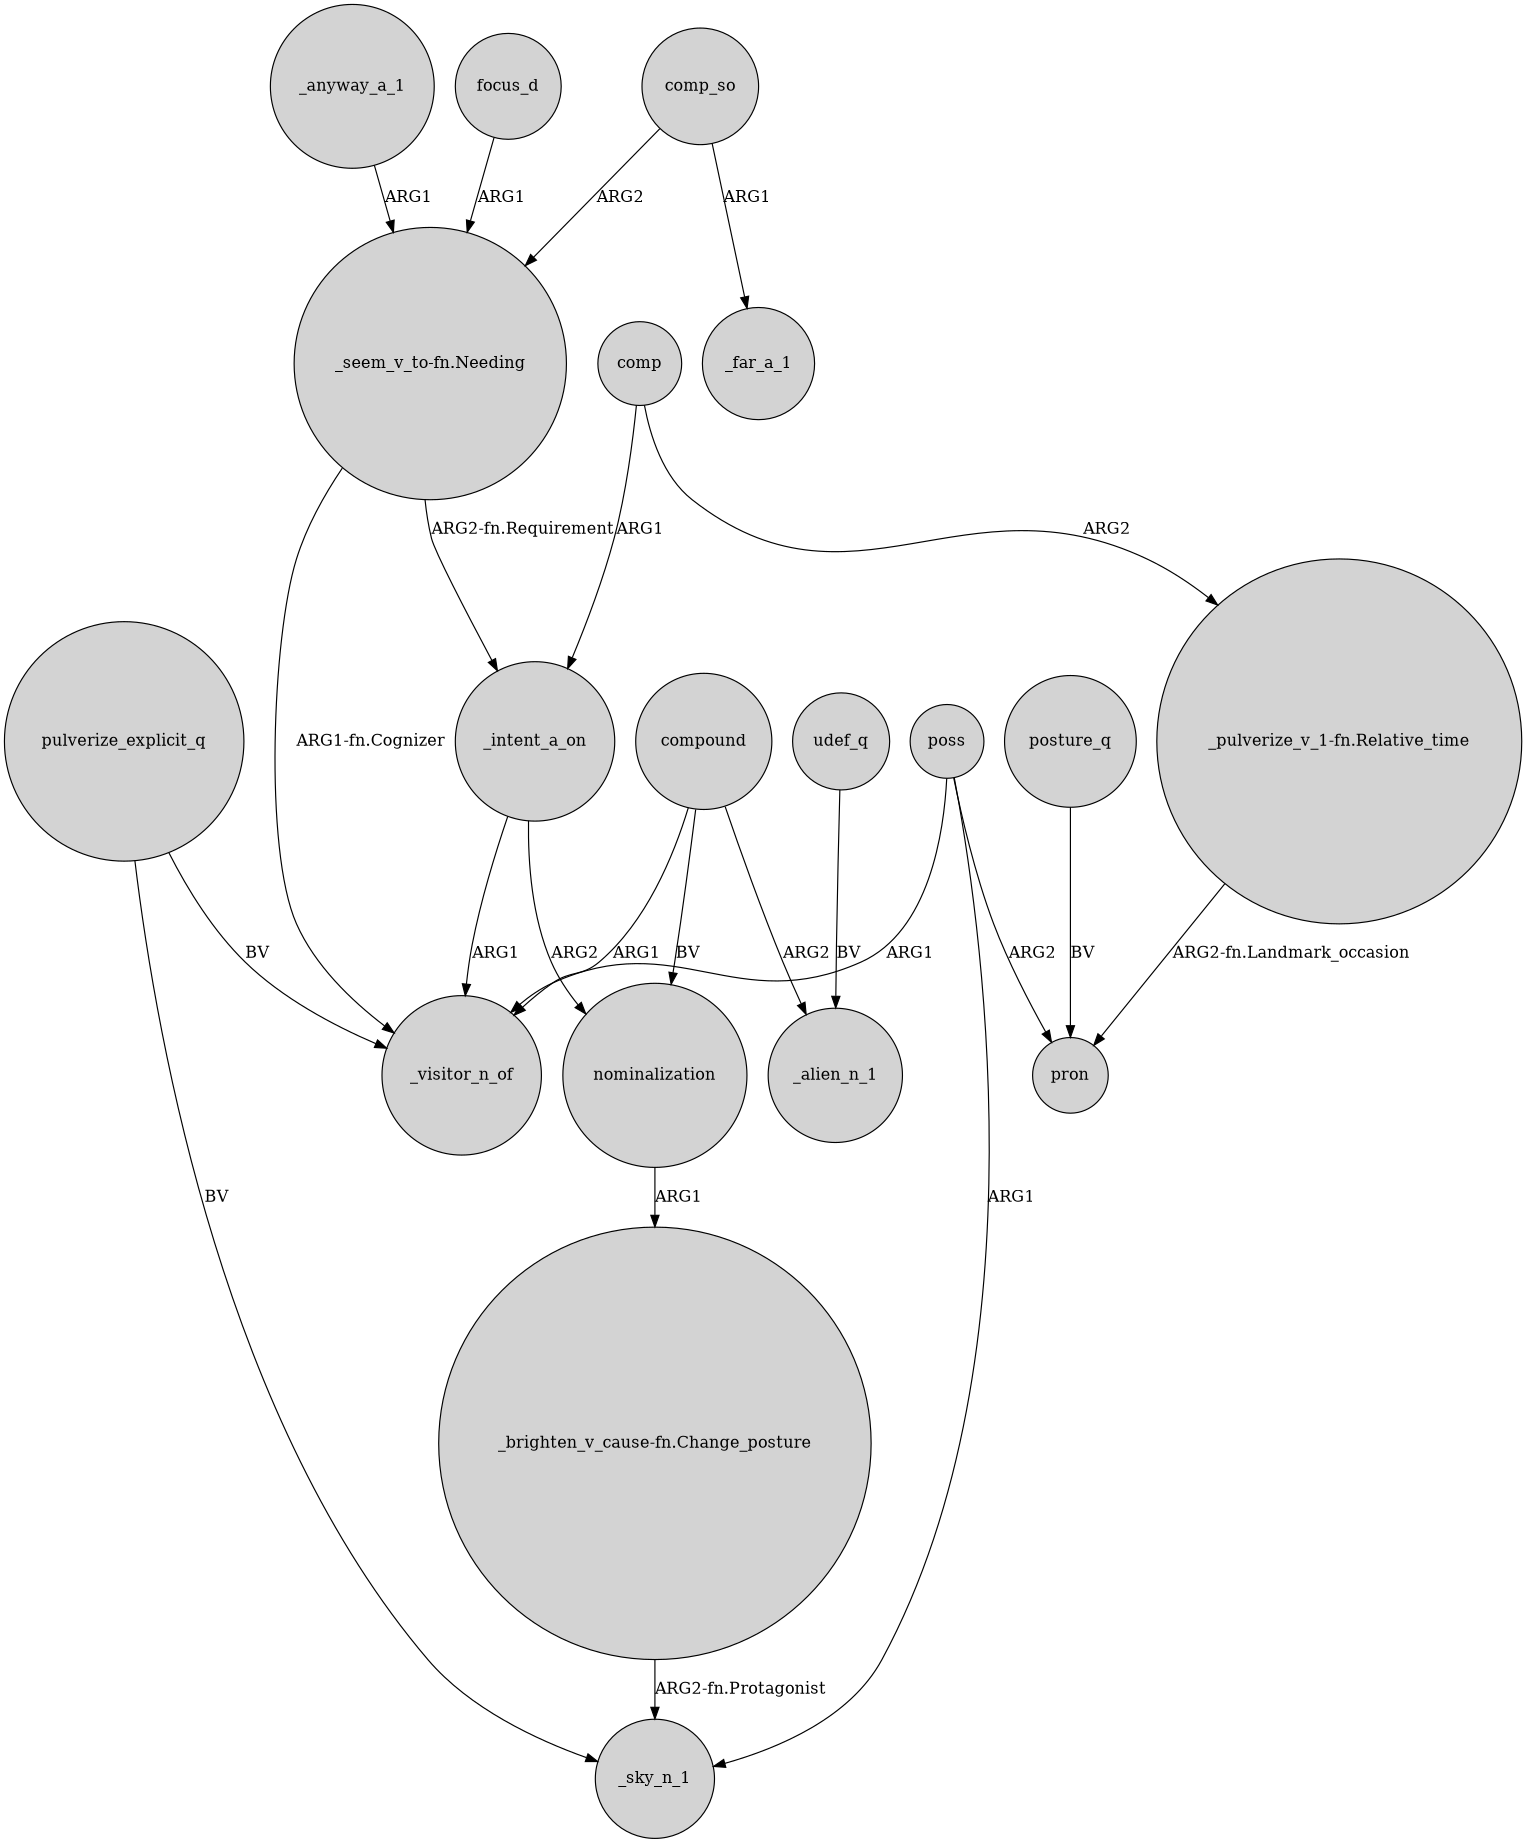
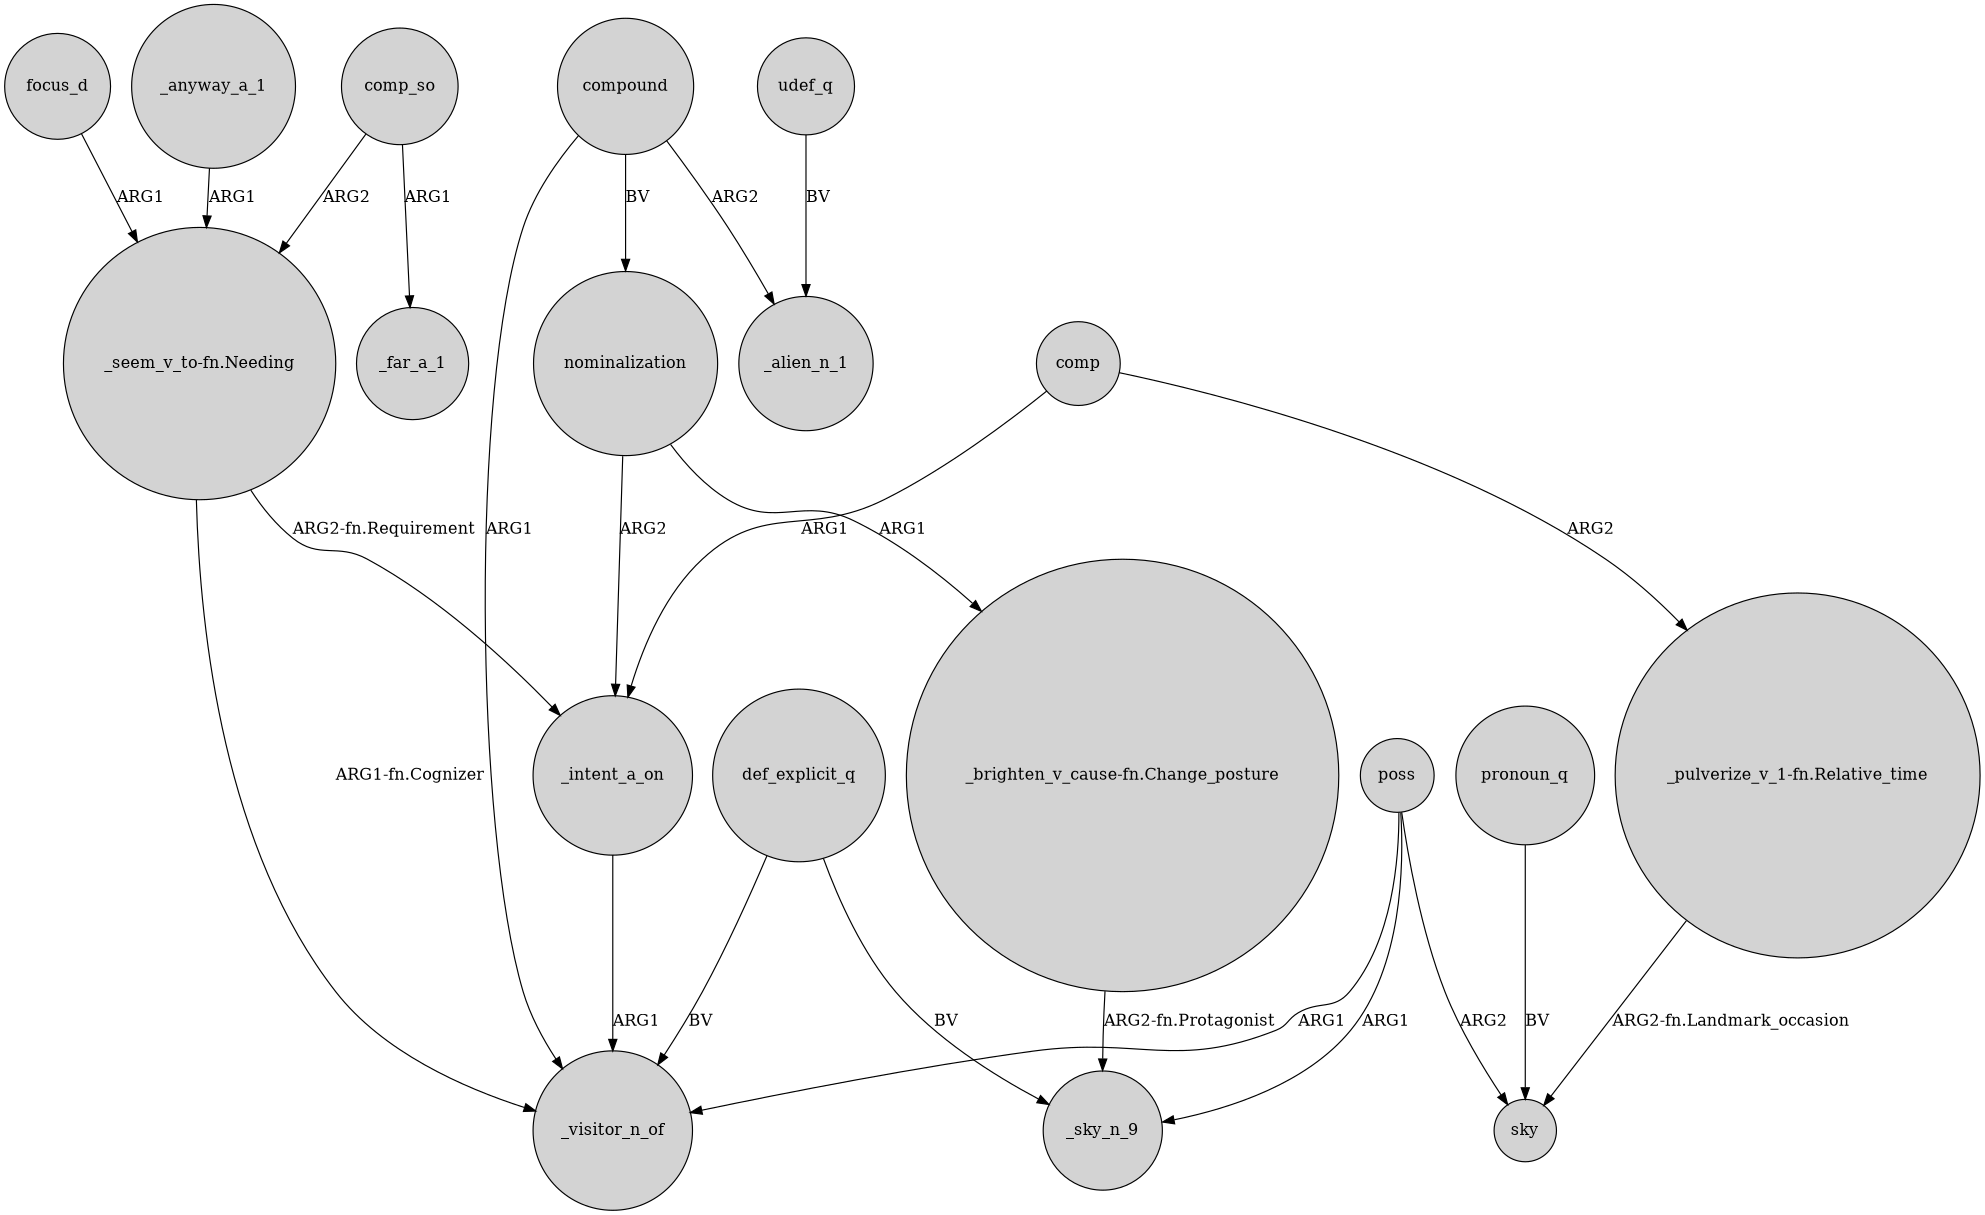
(124, 741) -> (799, 775)
(1070, 741) -> (1525, 775)
(537, 918) -> (619, 570)
(1070, 1075) -> (1525, 1131)
(655, 1779) -> (1103, 1131)
